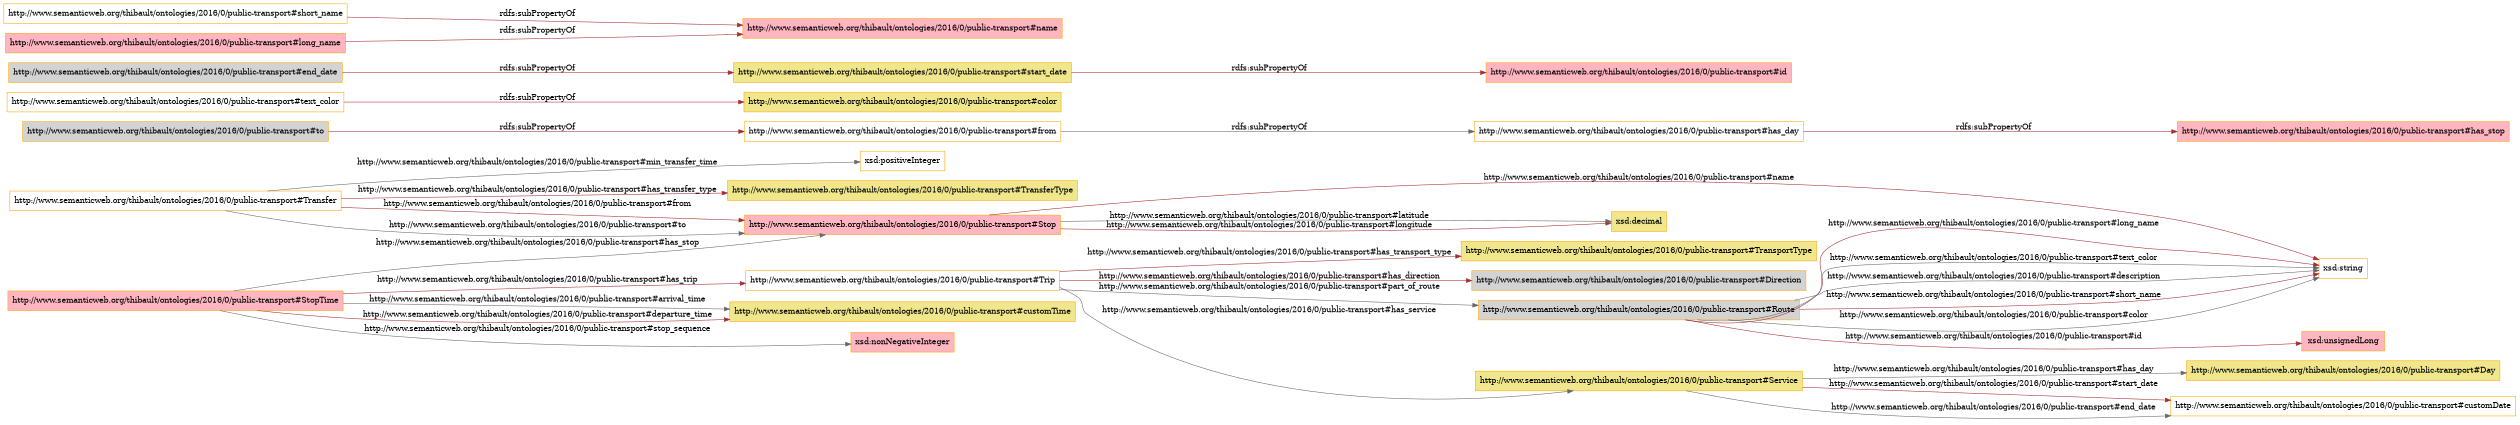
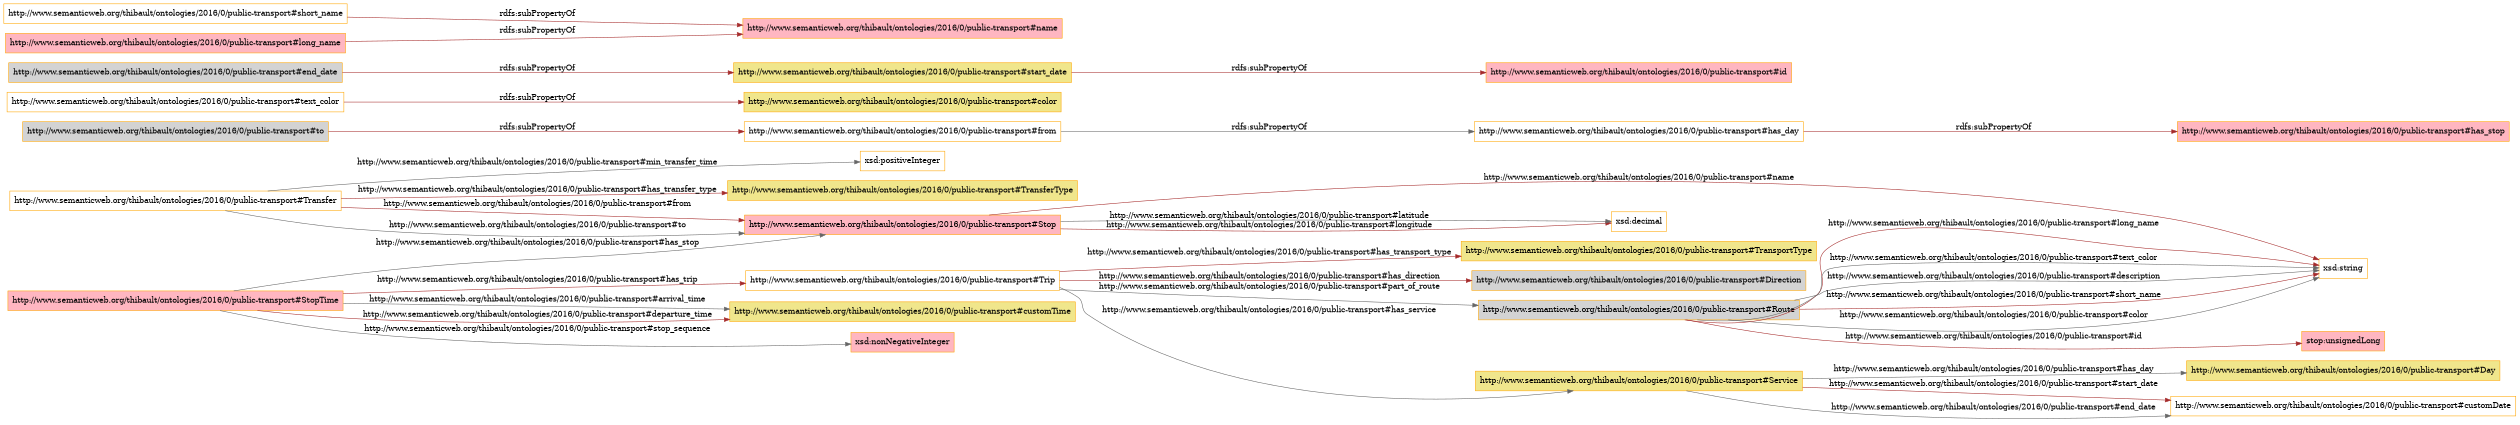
(1639, 222) -> (1639, 222)
(2343, 341) -> (2343, 341)
